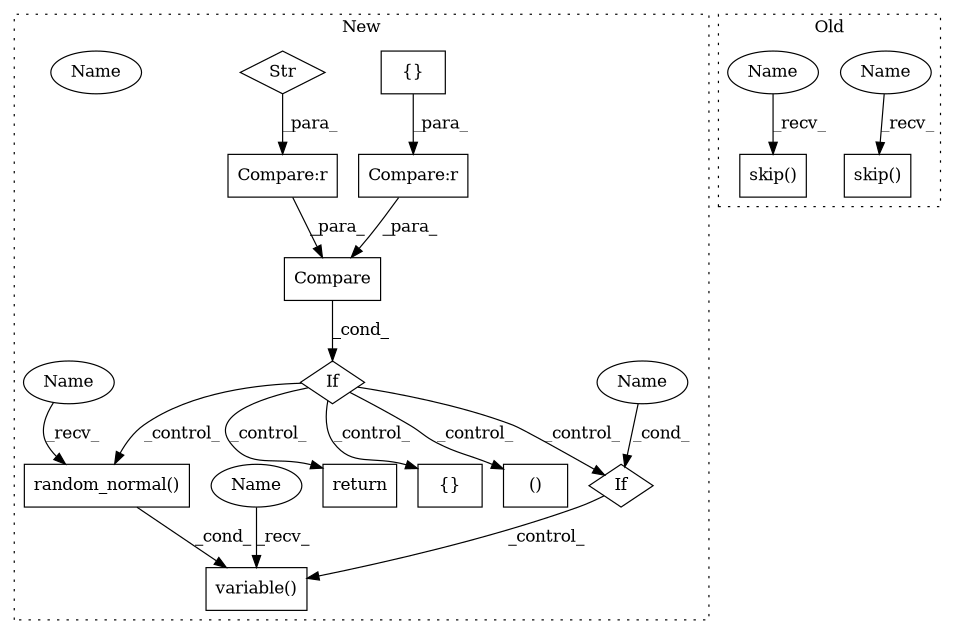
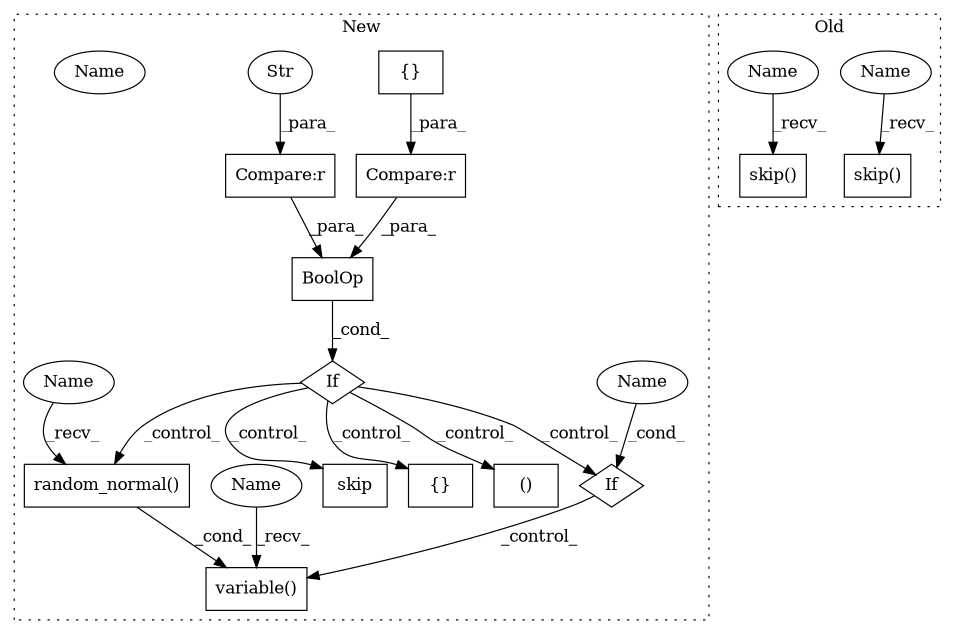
(283, 72) -> (280, 72)
(332, 279) -> (332, 279)
(360, 486) -> (355, 486)
